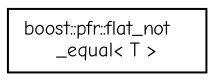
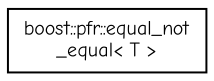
(107, 41) -> (107, 41)
